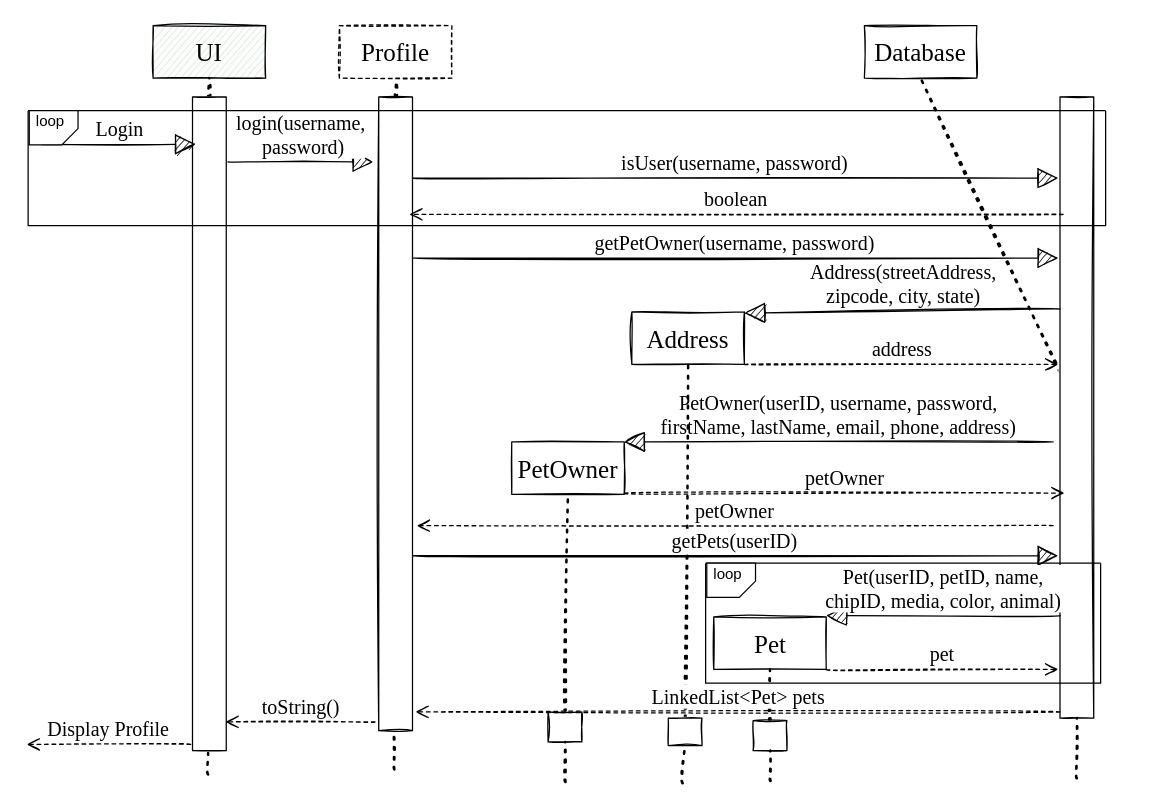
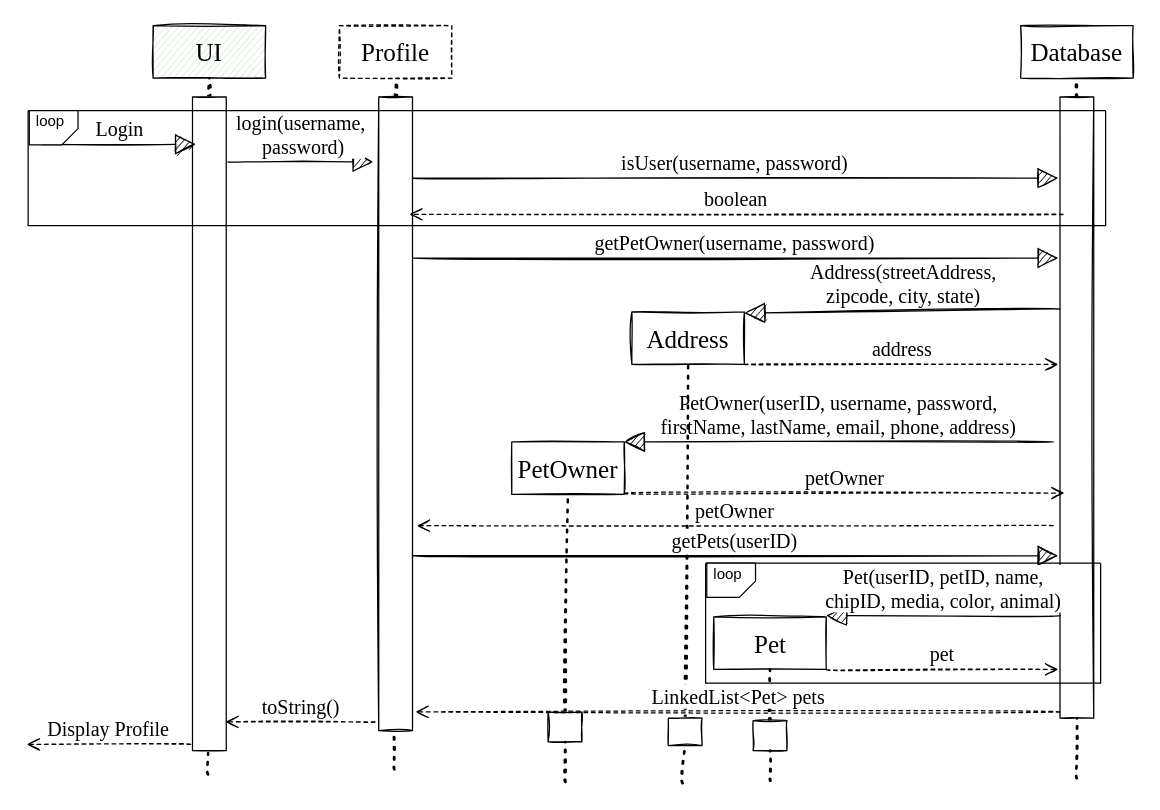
(921, 52) -> (1077, 52)
